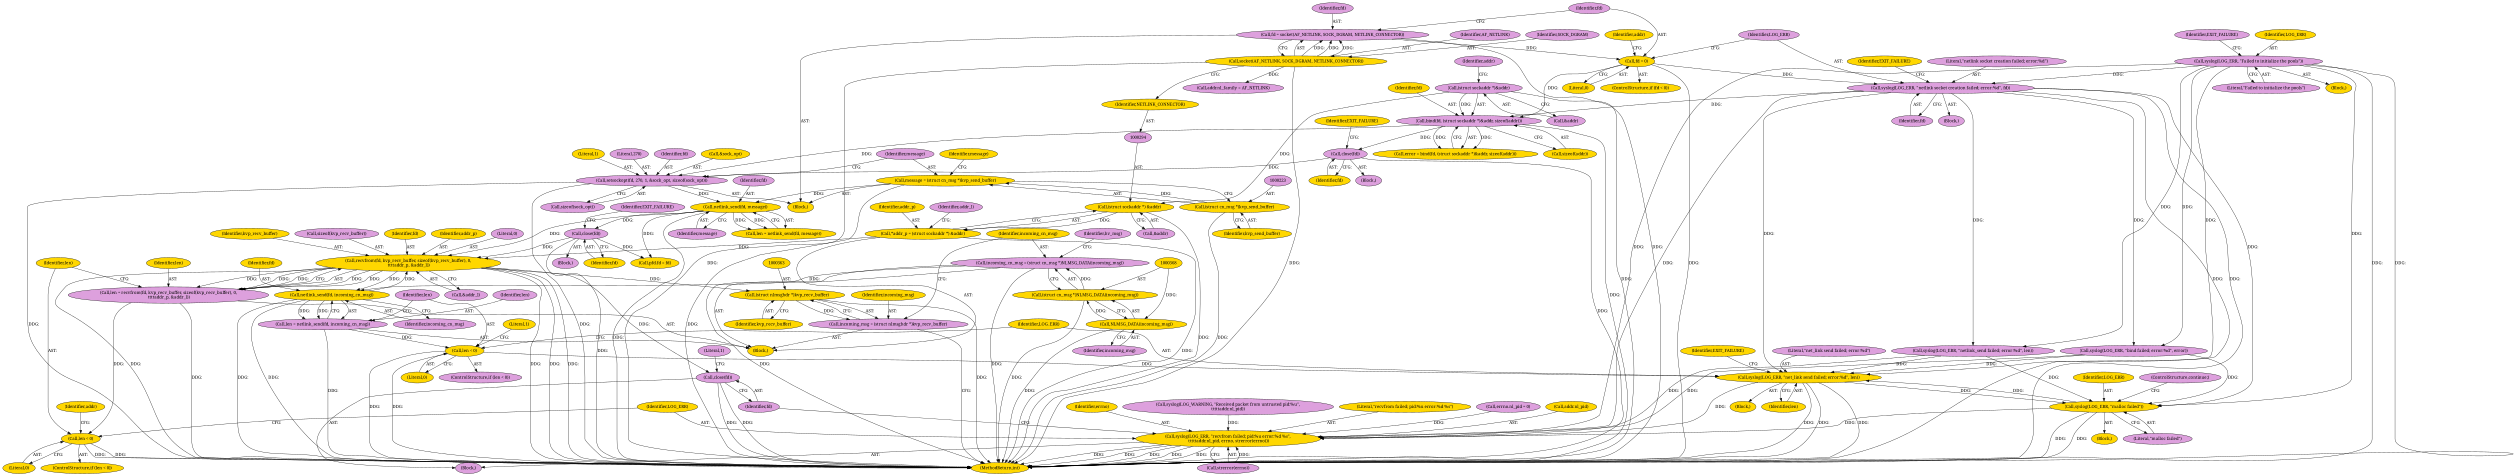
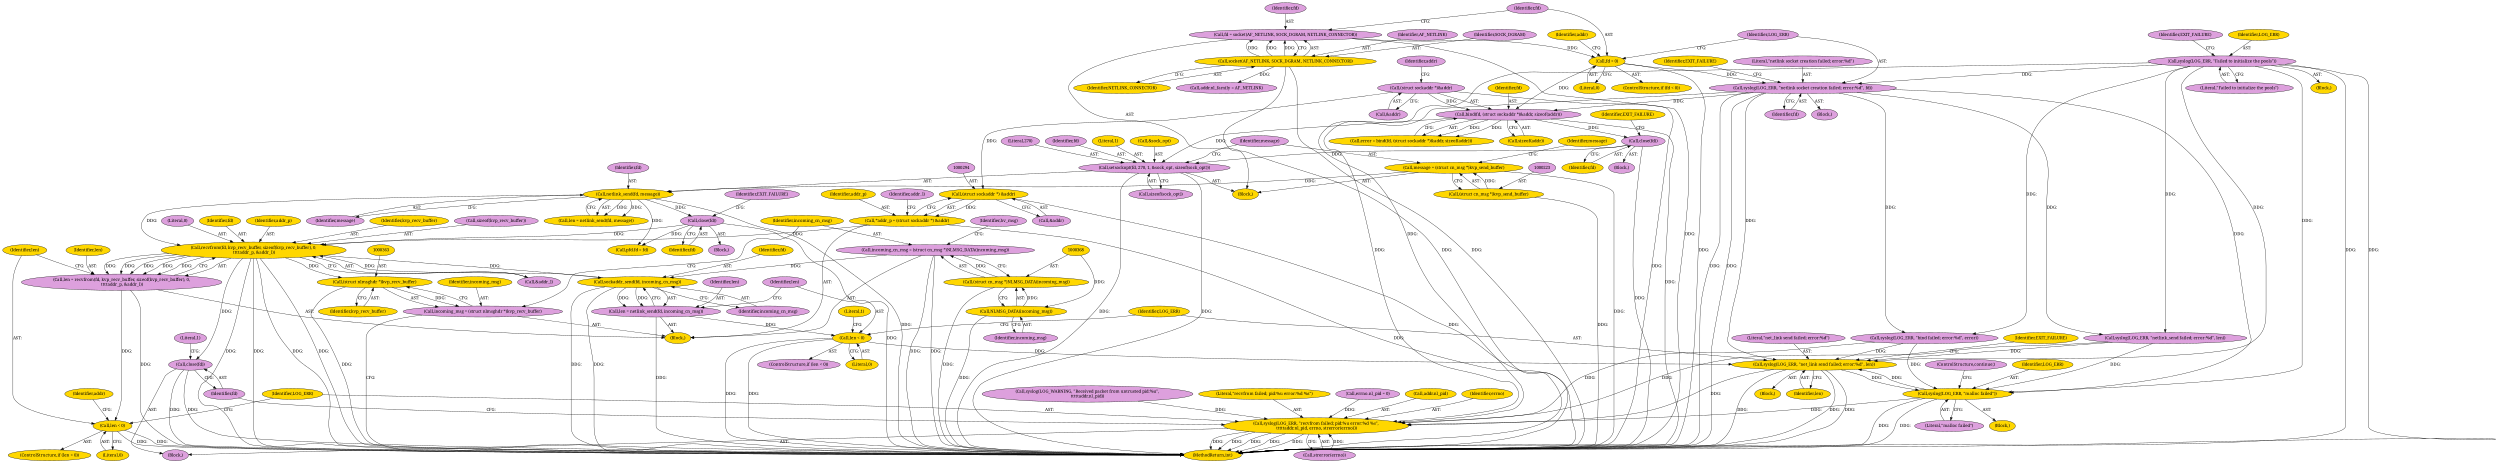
(1145, 120) -> (1200, 75)
(705, 194) -> (928, 181)
(1252, 234) -> none
(332, 295) -> (637, 282)
